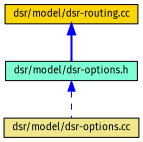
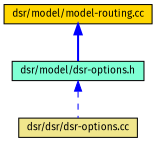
(71, 14) -> (78, 14)
(71, 128) -> (78, 128)
